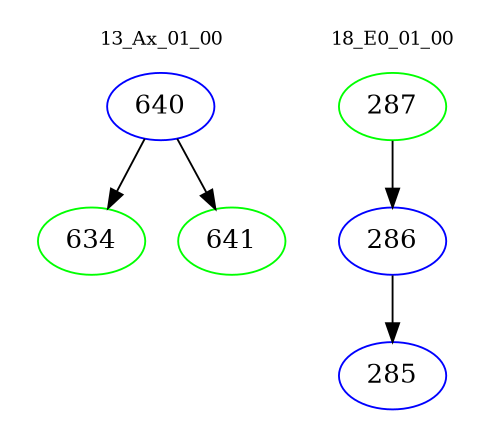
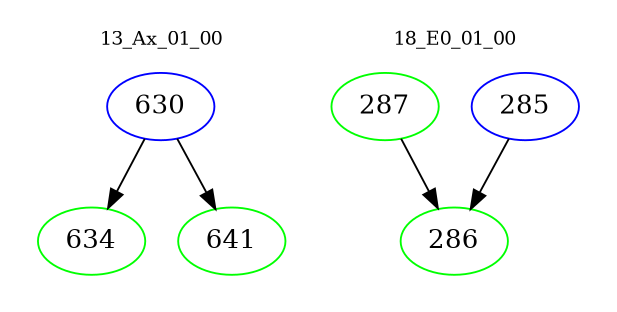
(161, 107) -> (161, 107)
(393, 241) -> (454, 241)
(393, 299) -> (494, 165)
